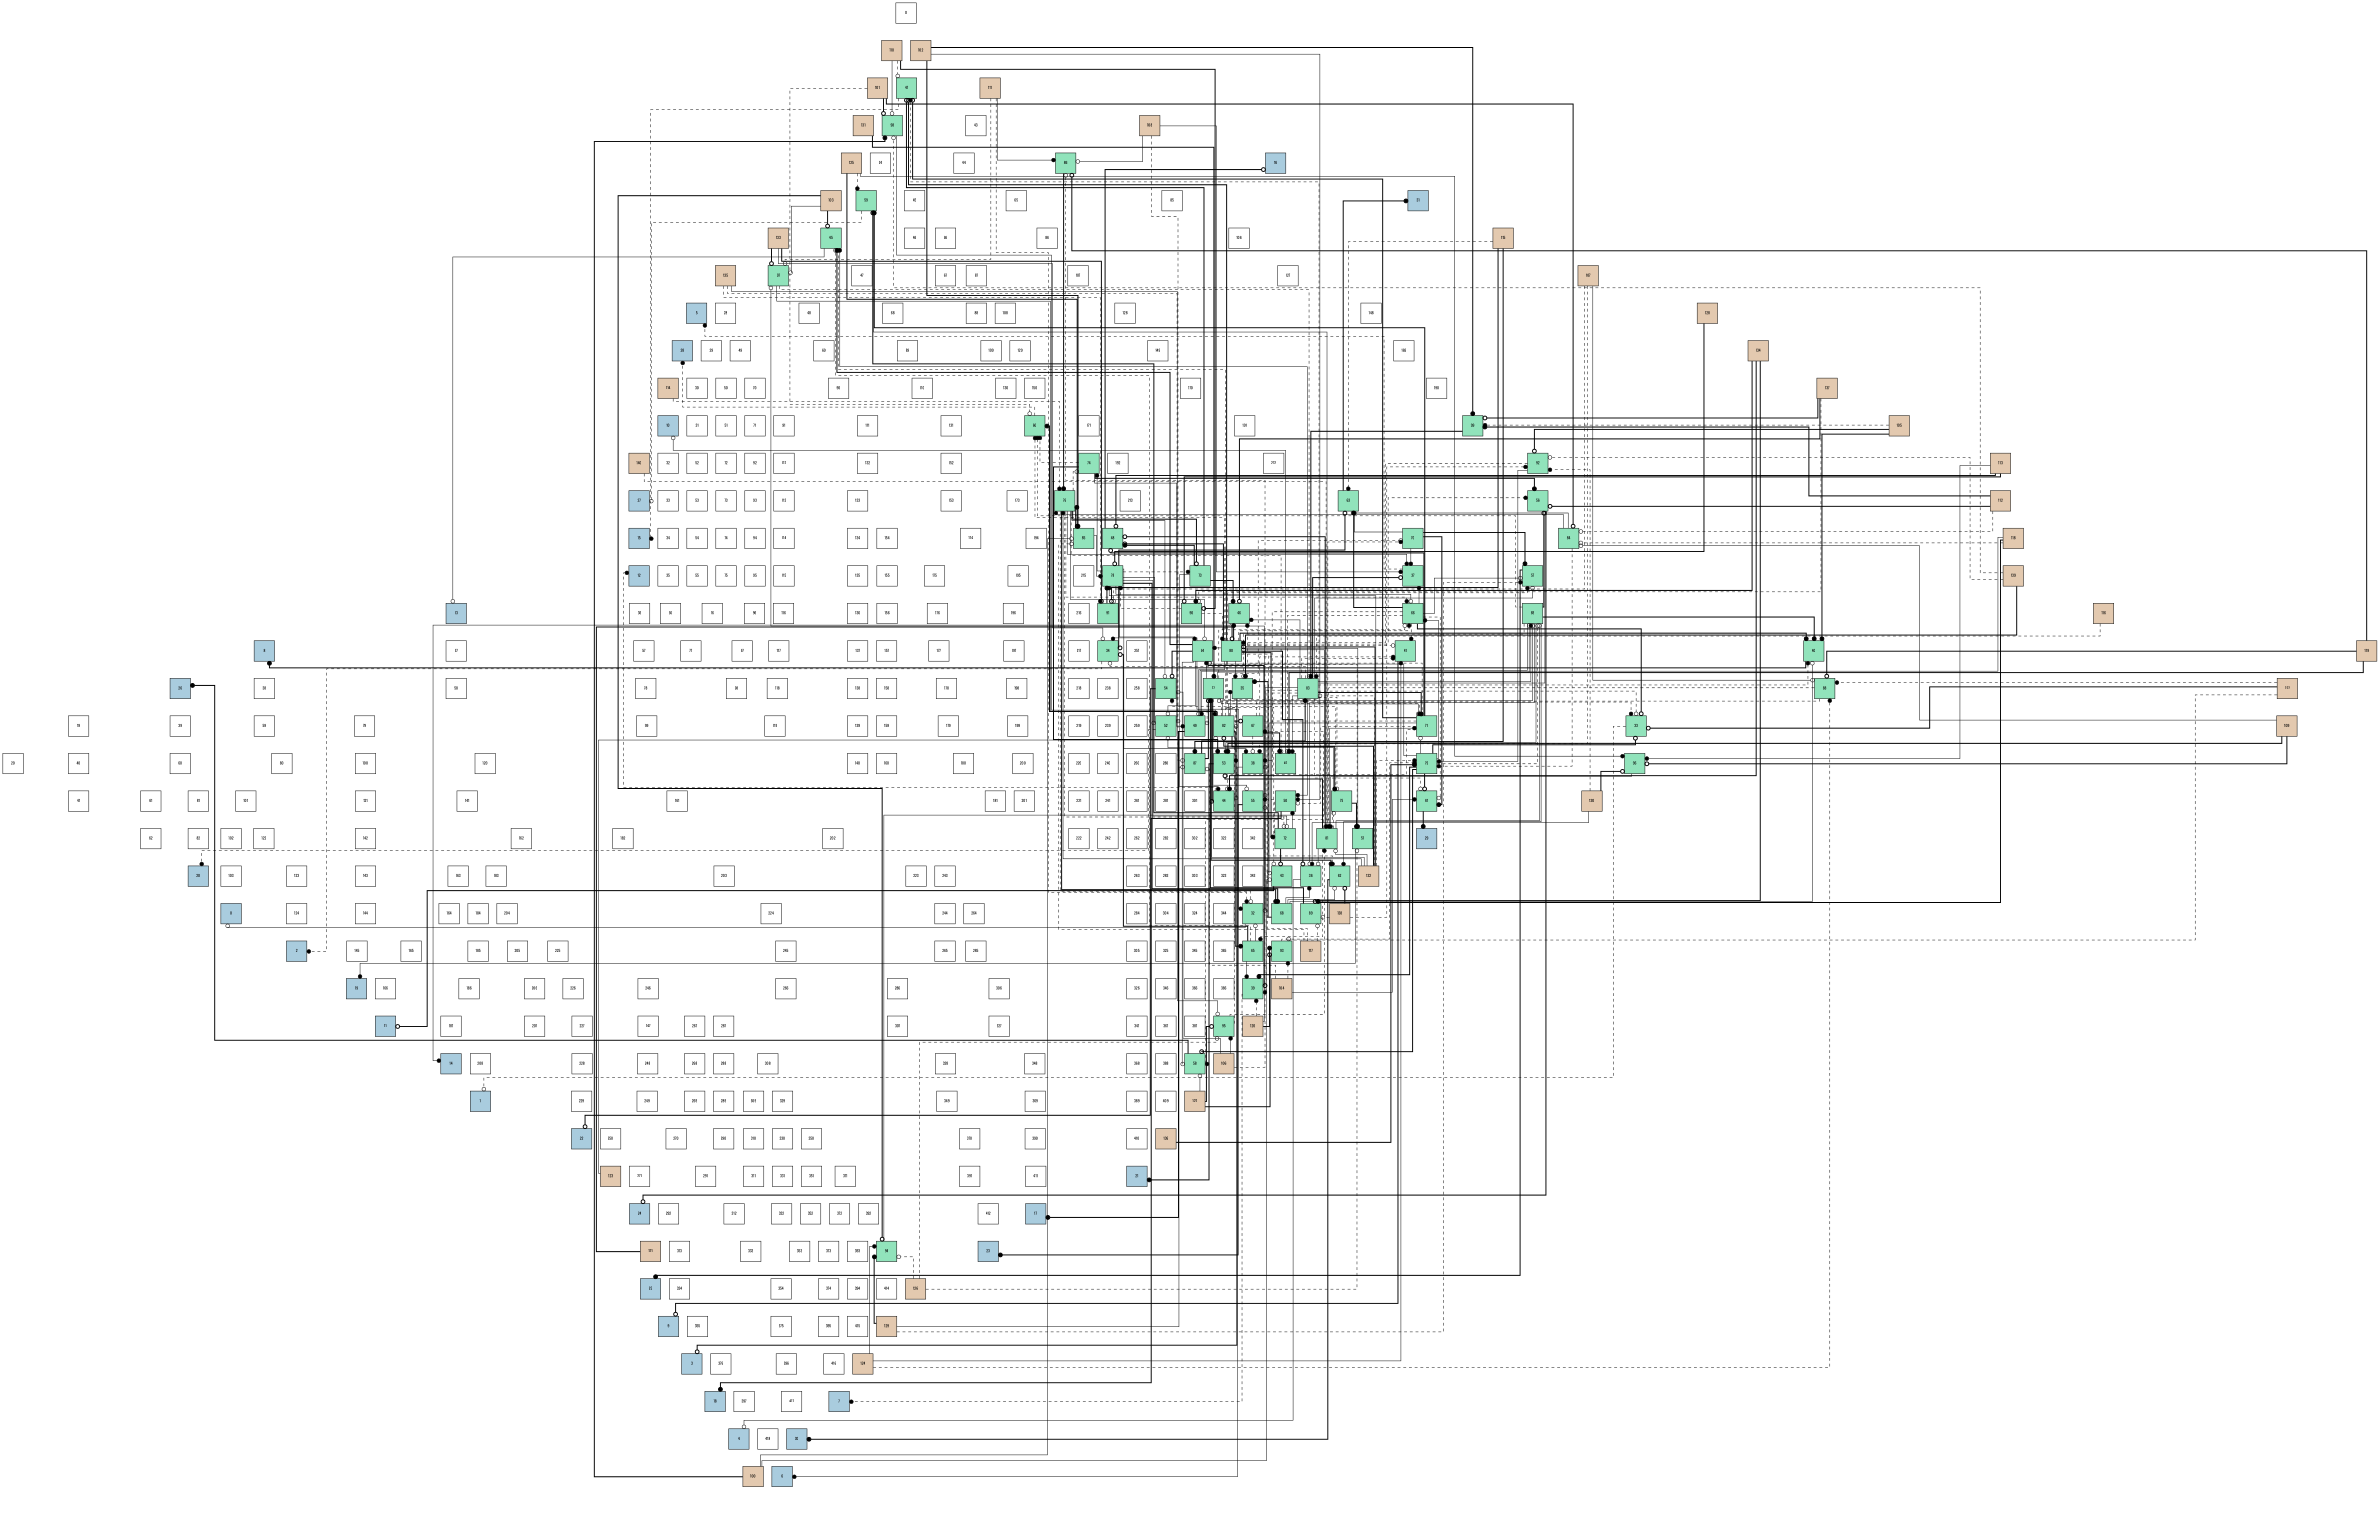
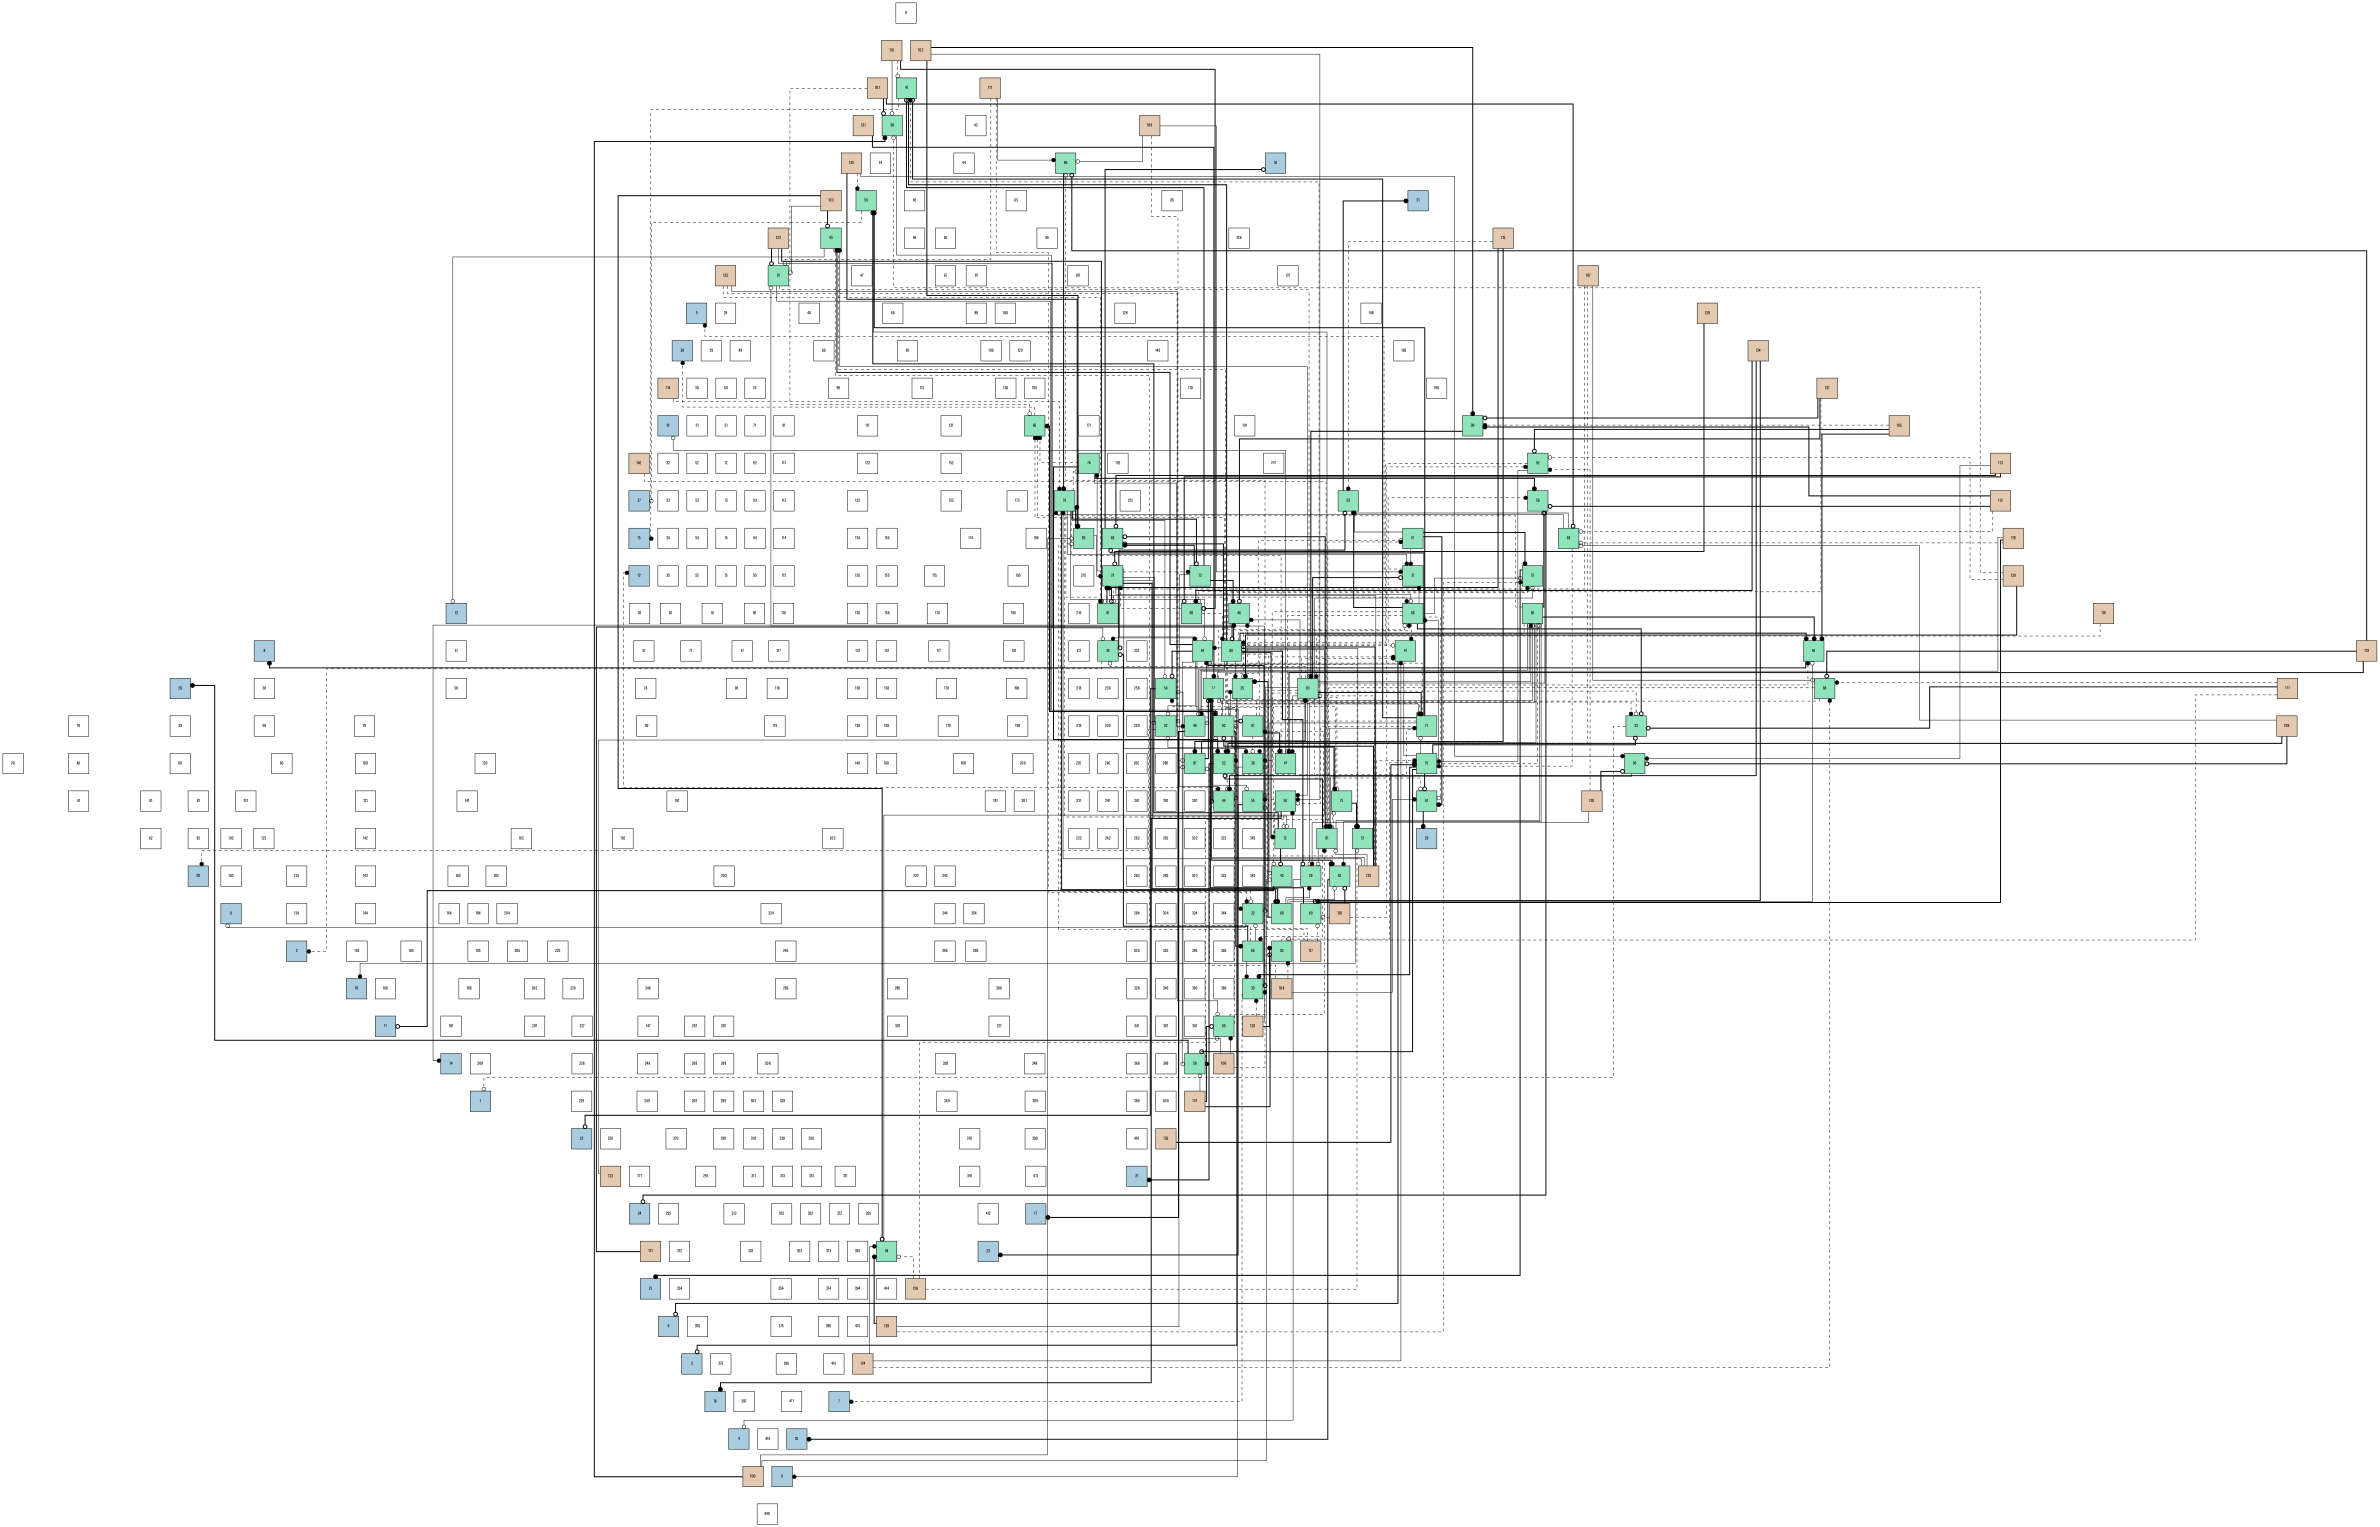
none -> (767, 1514)
